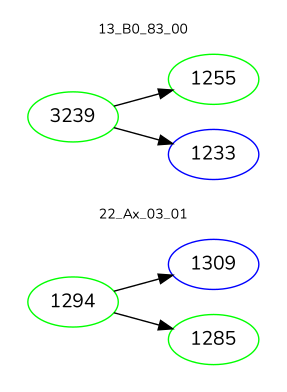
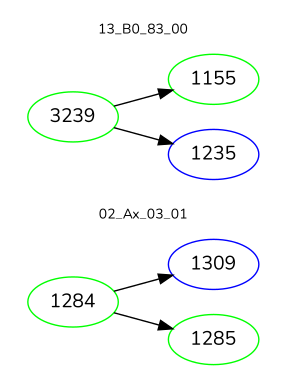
(214, 79) -> (214, 79)
(214, 154) -> (214, 154)
(143, 215) -> (143, 215)
(73, 302) -> (73, 302)
